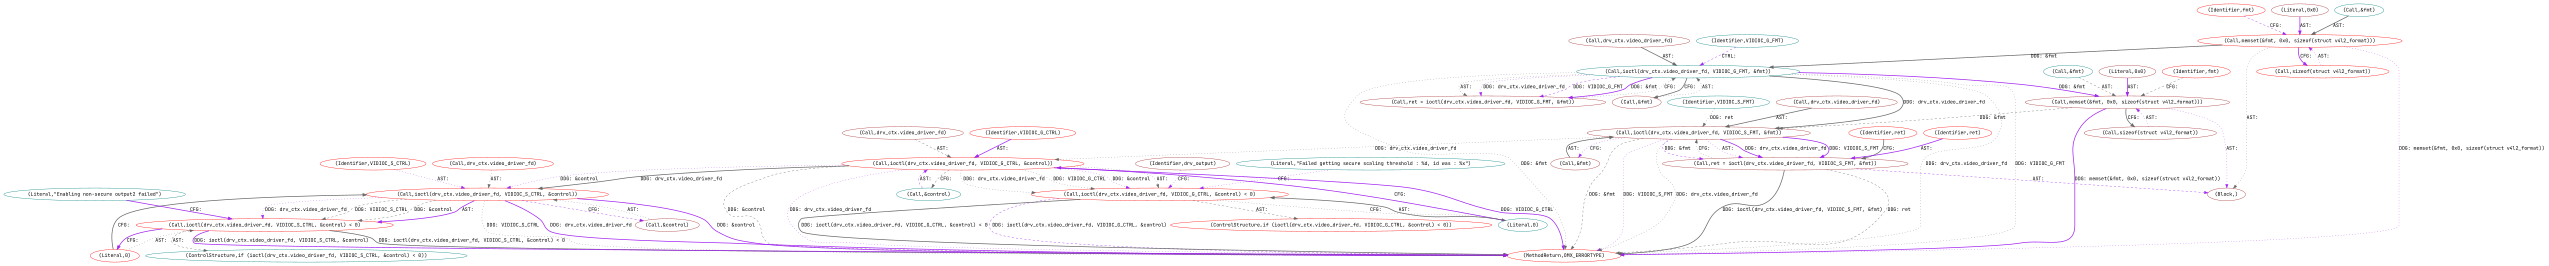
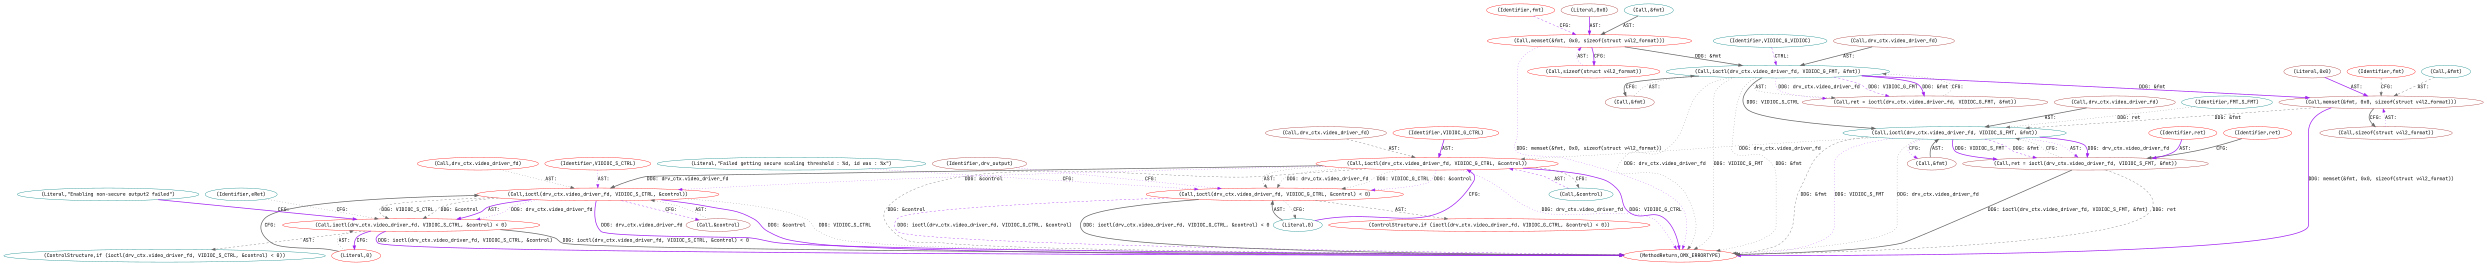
(1747, 41) -> (1770, 41)
(1719, 102) -> (2227, 102)
(1944, 102) -> (1773, 102)
(1699, 133) -> (1955, 133)
none -> (241, 194)
(2227, 194) -> none
